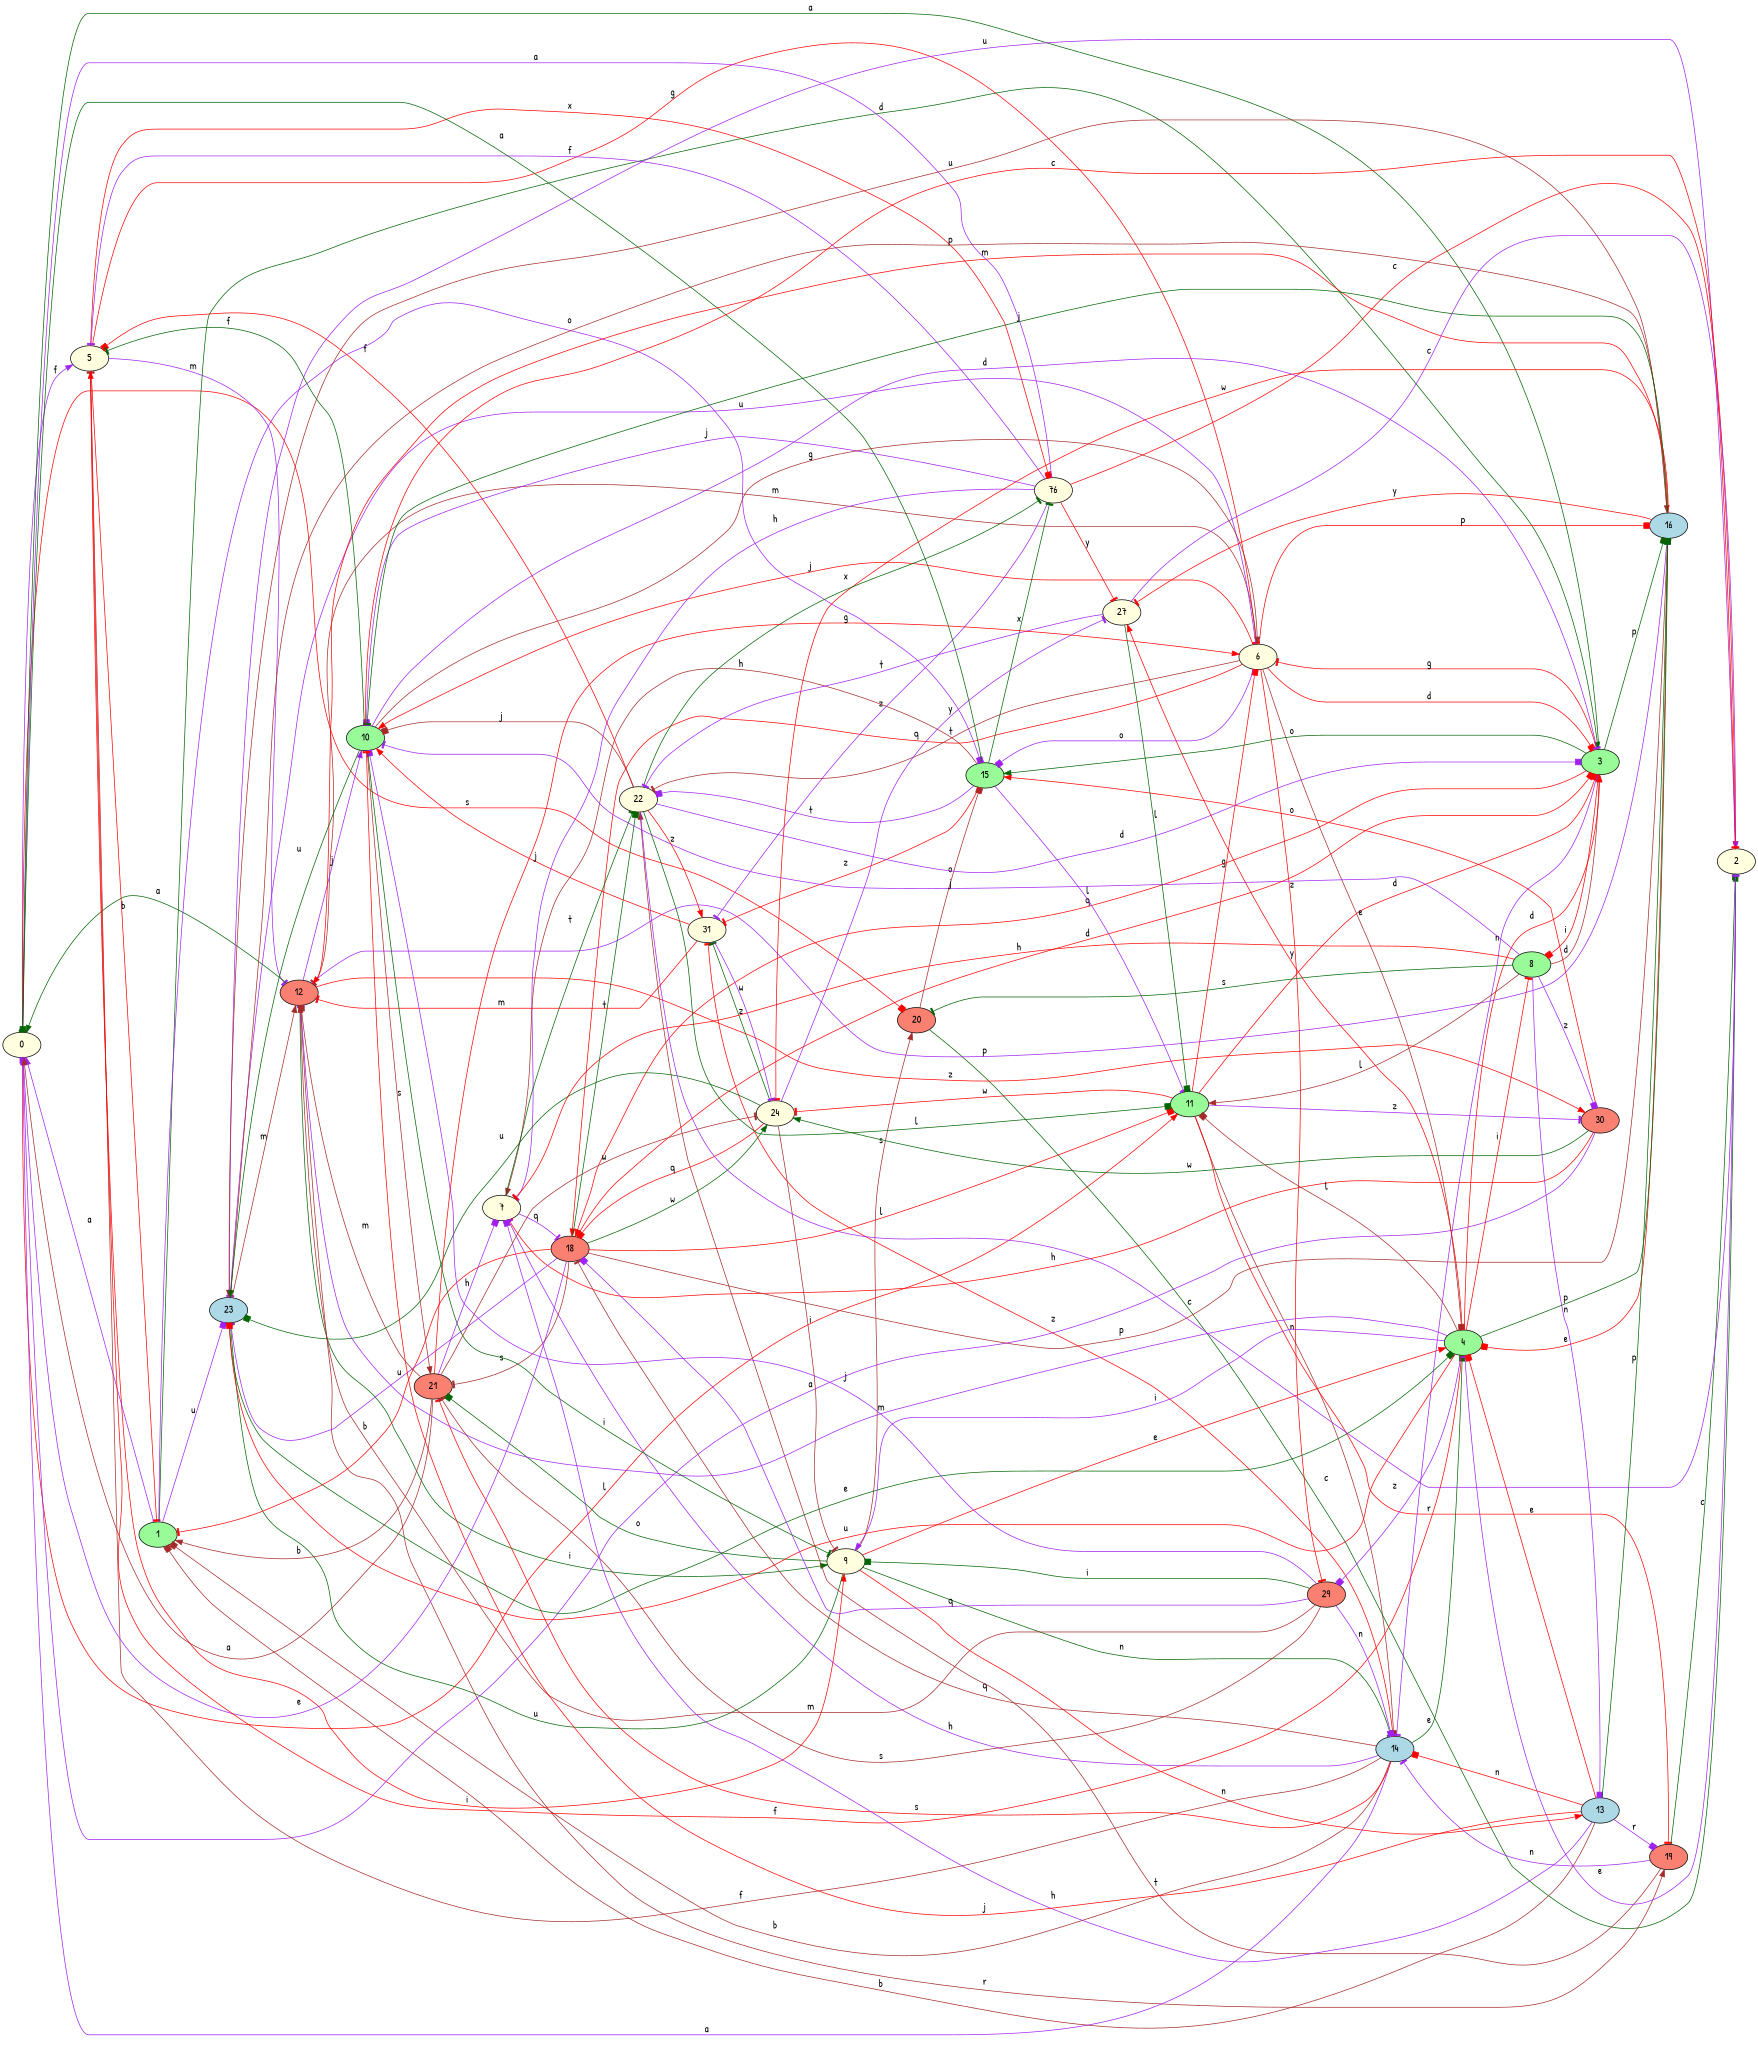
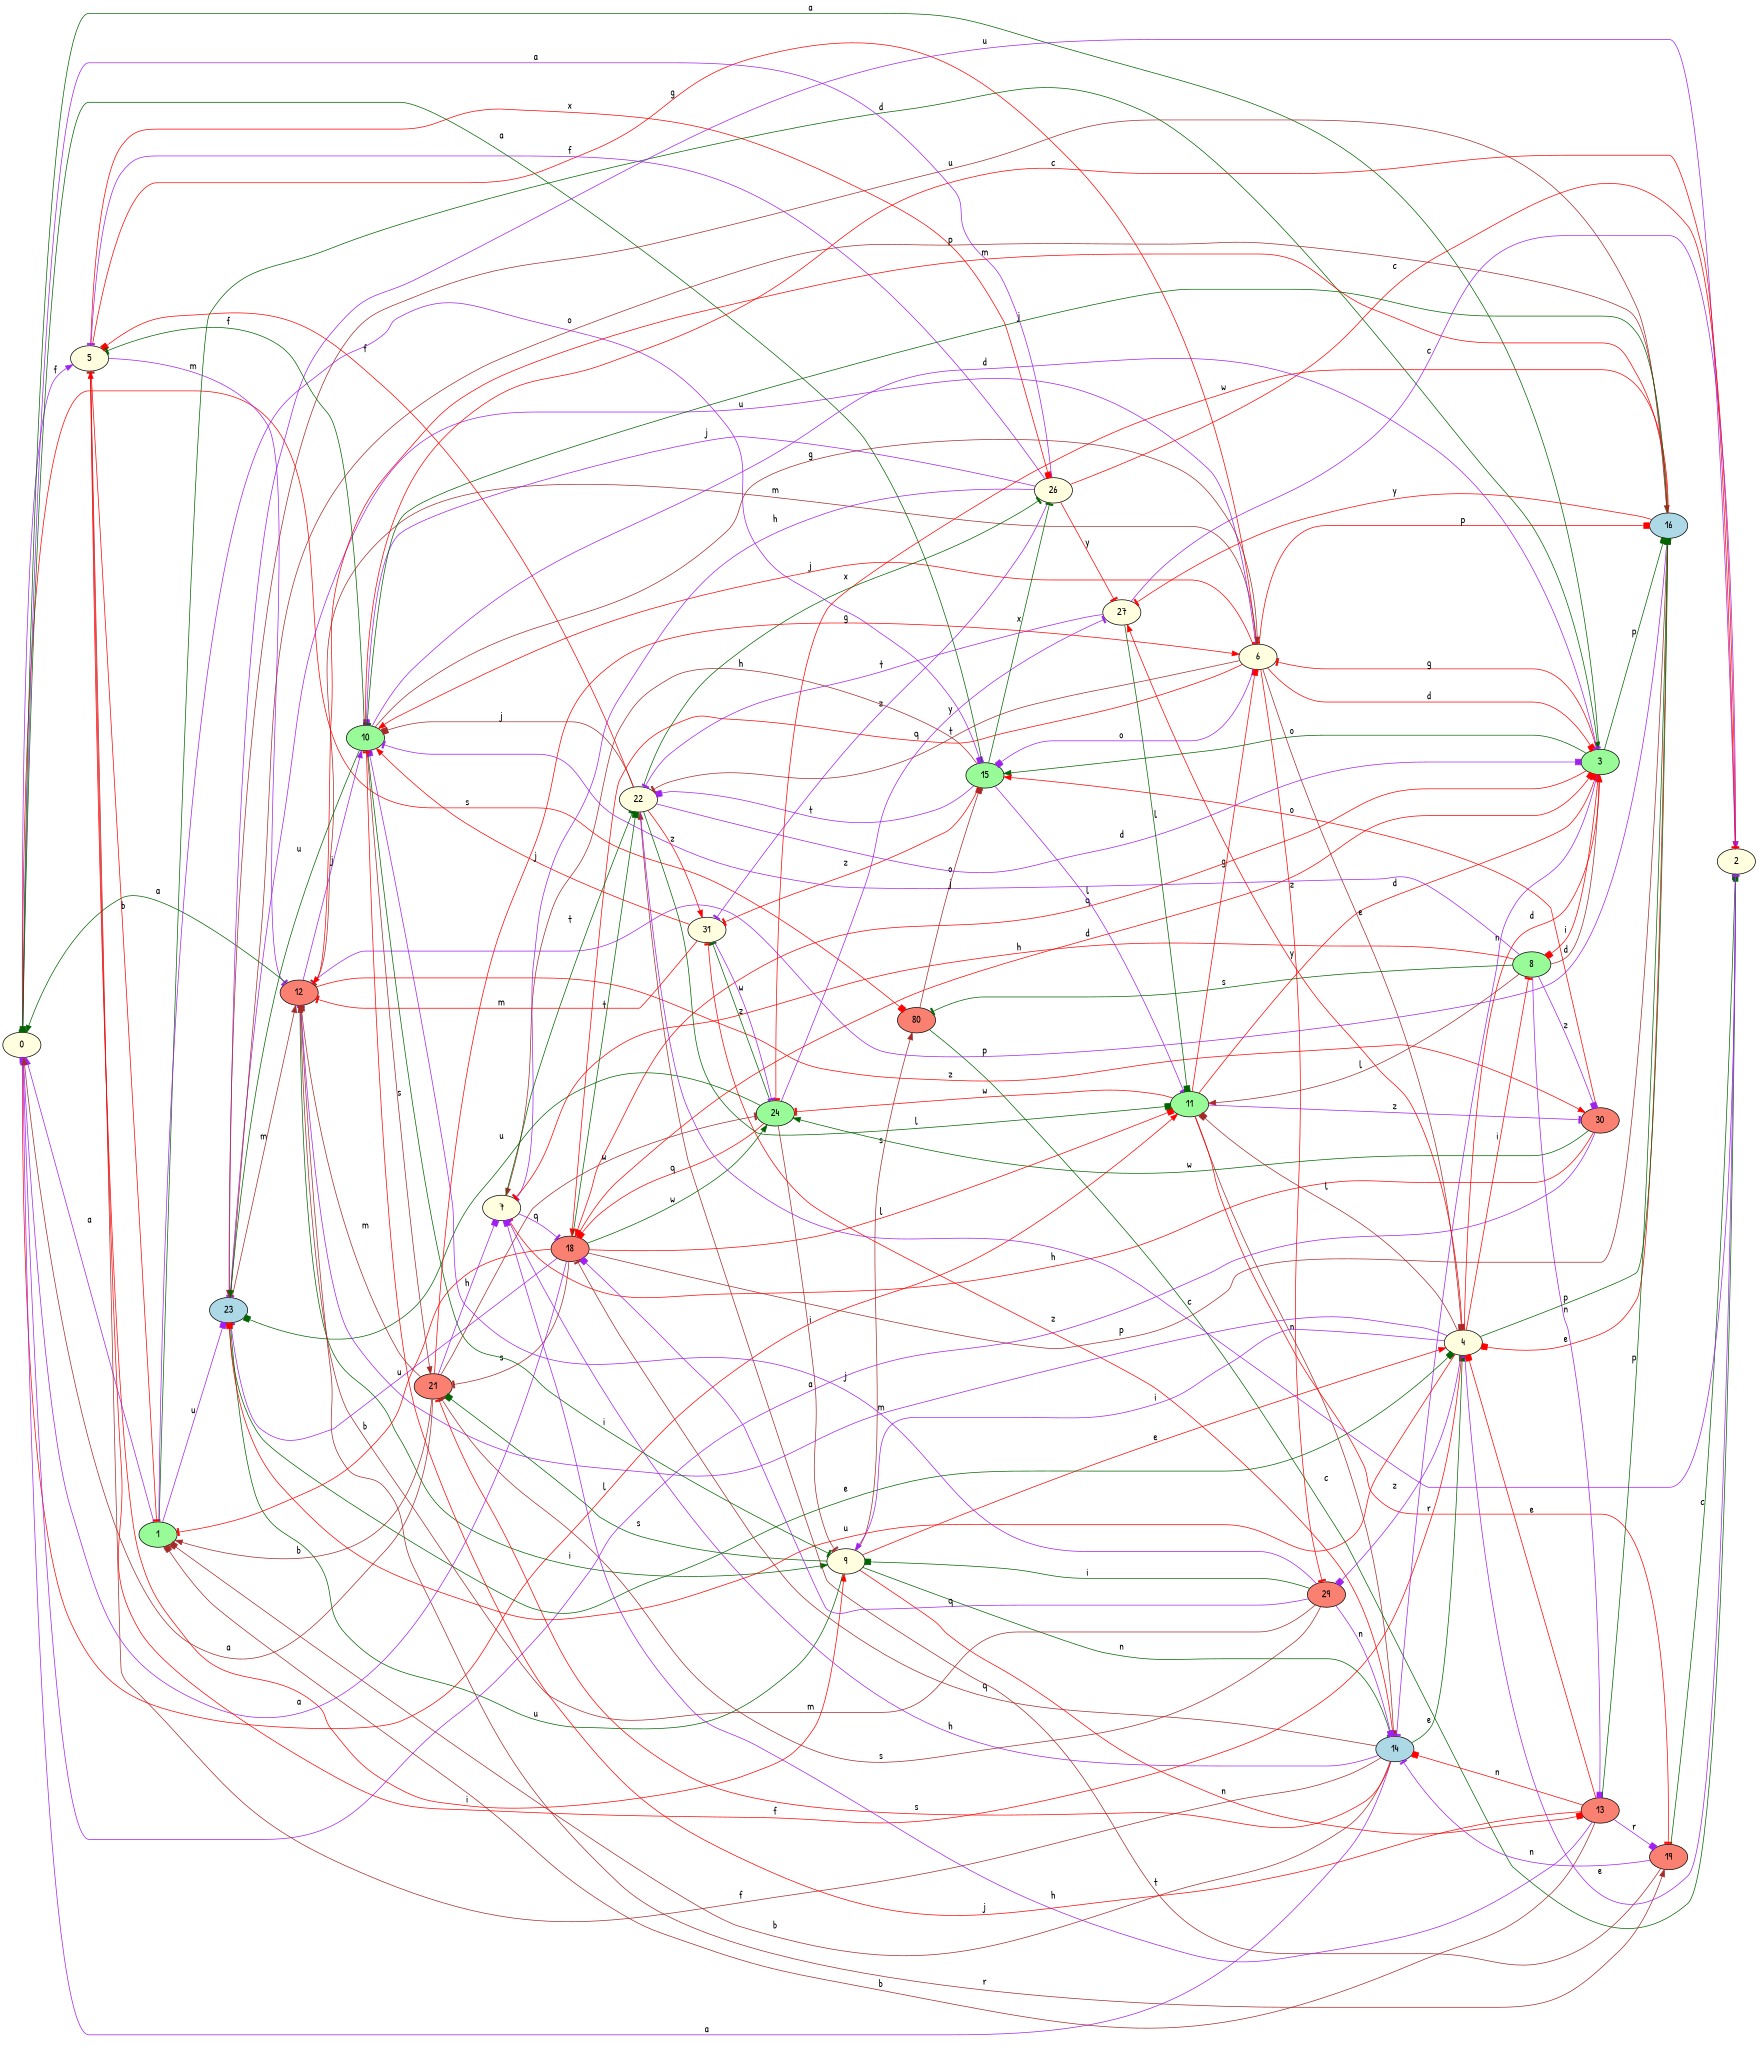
(1053, 490) -> (1053, 490)
(917, 1020) -> (917, 1020)
(775, 1113) -> (775, 1113)
(1463, 1343) -> (1463, 1343)
(639, 1524) -> (639, 1524)
(299, 1702) -> (299, 1702)
(1189, 1784) -> (1189, 1784)
(1600, 1810) -> (1600, 1810)
